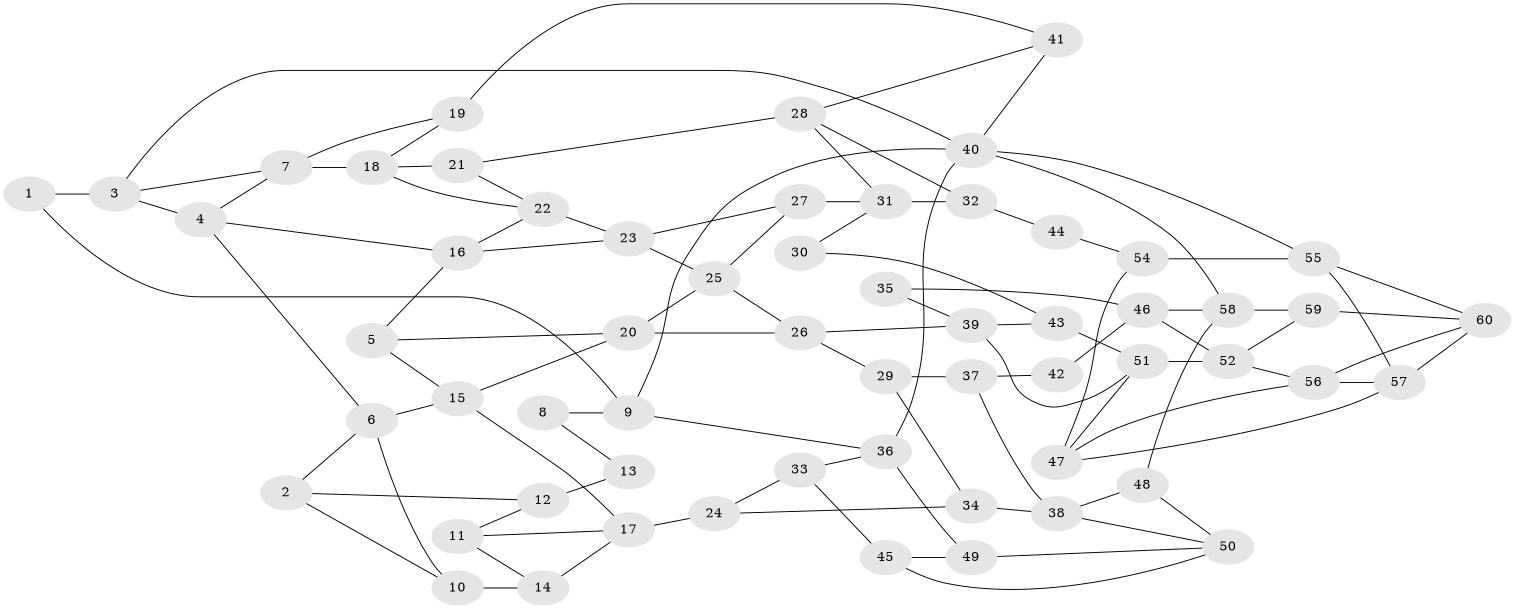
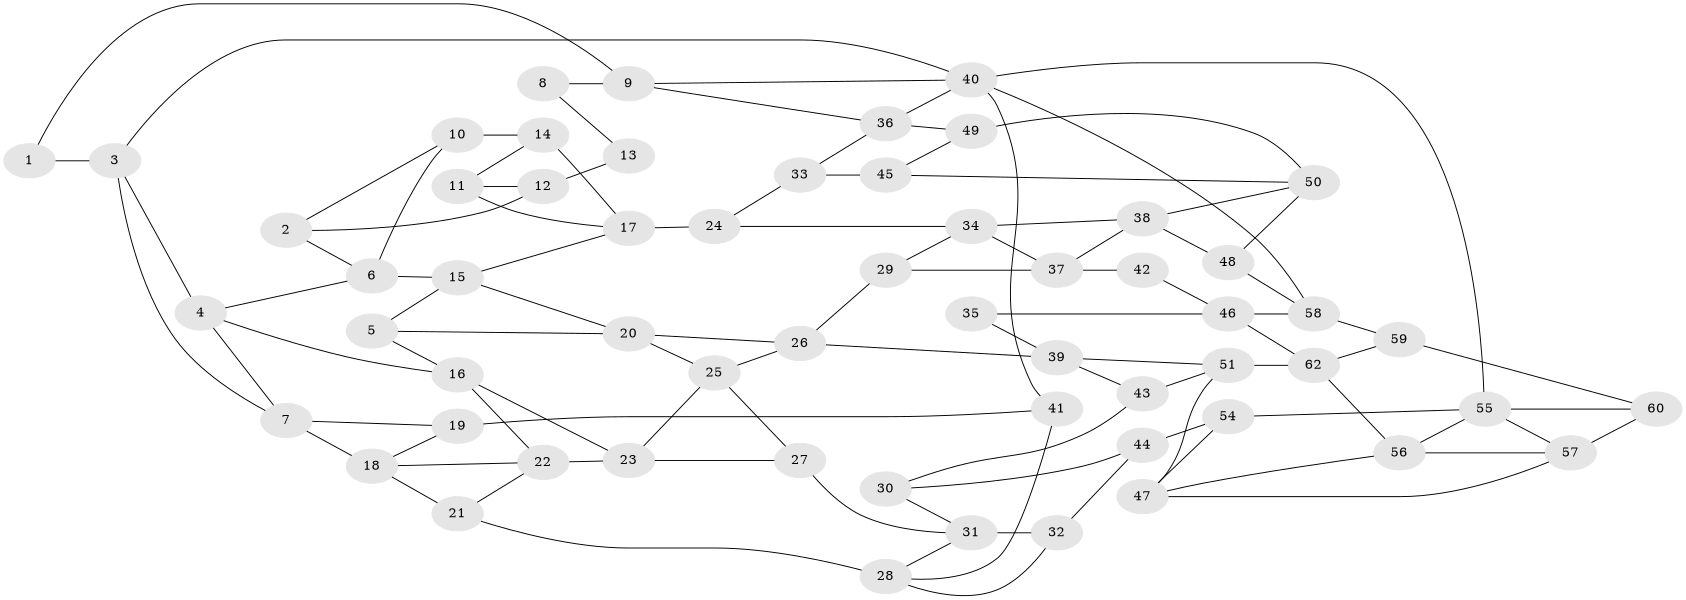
none -> (1020, 251)
(1398, 348) -> (1442, 431)
(1228, 362) -> (1314, 365)
none -> (1017, 478)
